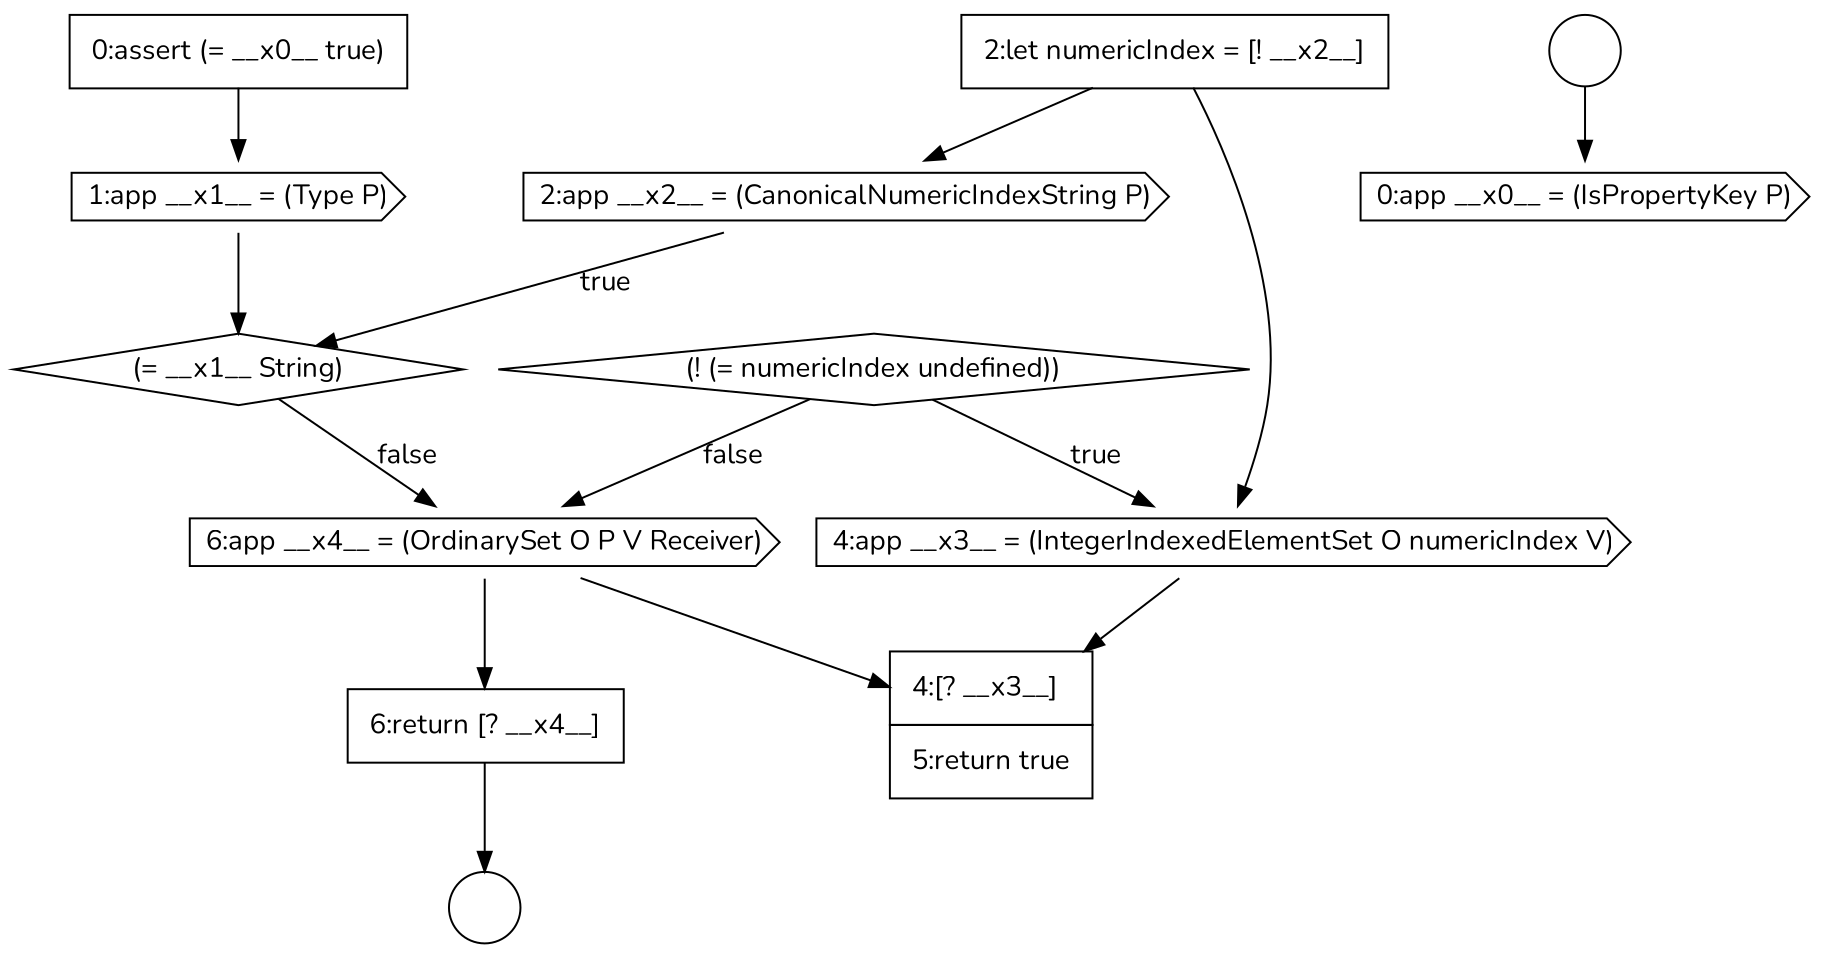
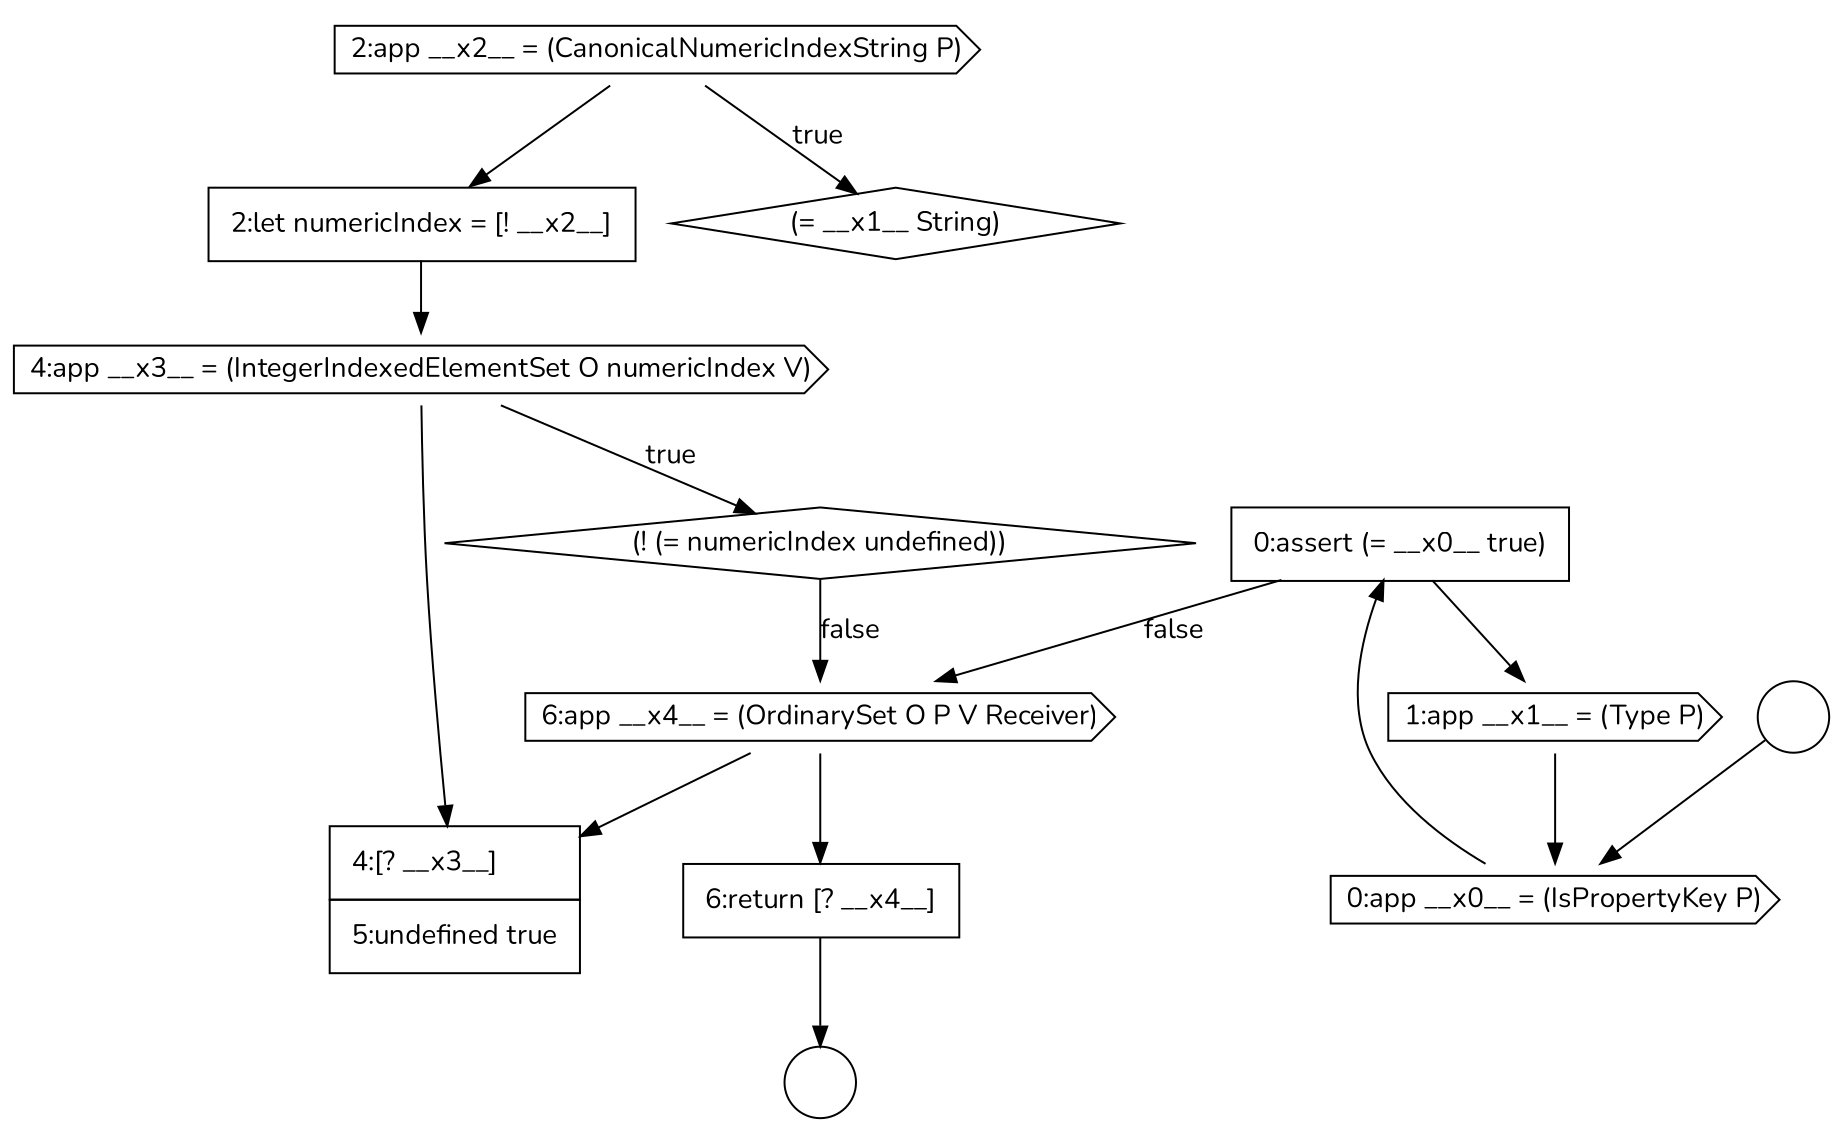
(1018, 120) -> (548, 130)
(238, 273) -> (1555, 798)
(349, 447) -> (1118, 628)
(1034, 449) -> (619, 455)
none -> (1371, 755)
(991, 761) -> (455, 935)
